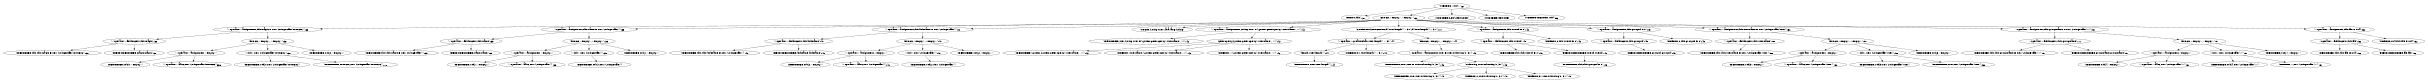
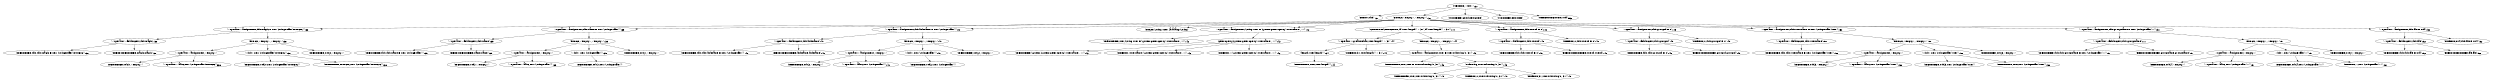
(1327, 53) -> (1327, 53)
(1585, 58) -> (1649, 46)
(385, 64) -> (385, 64)
